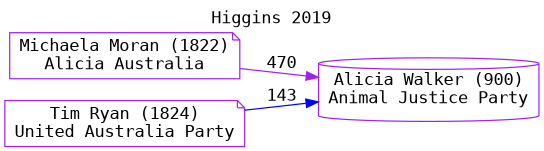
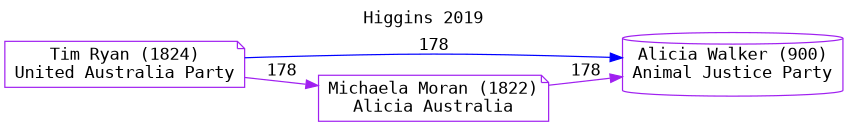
(282, 64) -> (586, 71)
none -> (275, 81)
(282, 96) -> (434, 46)
